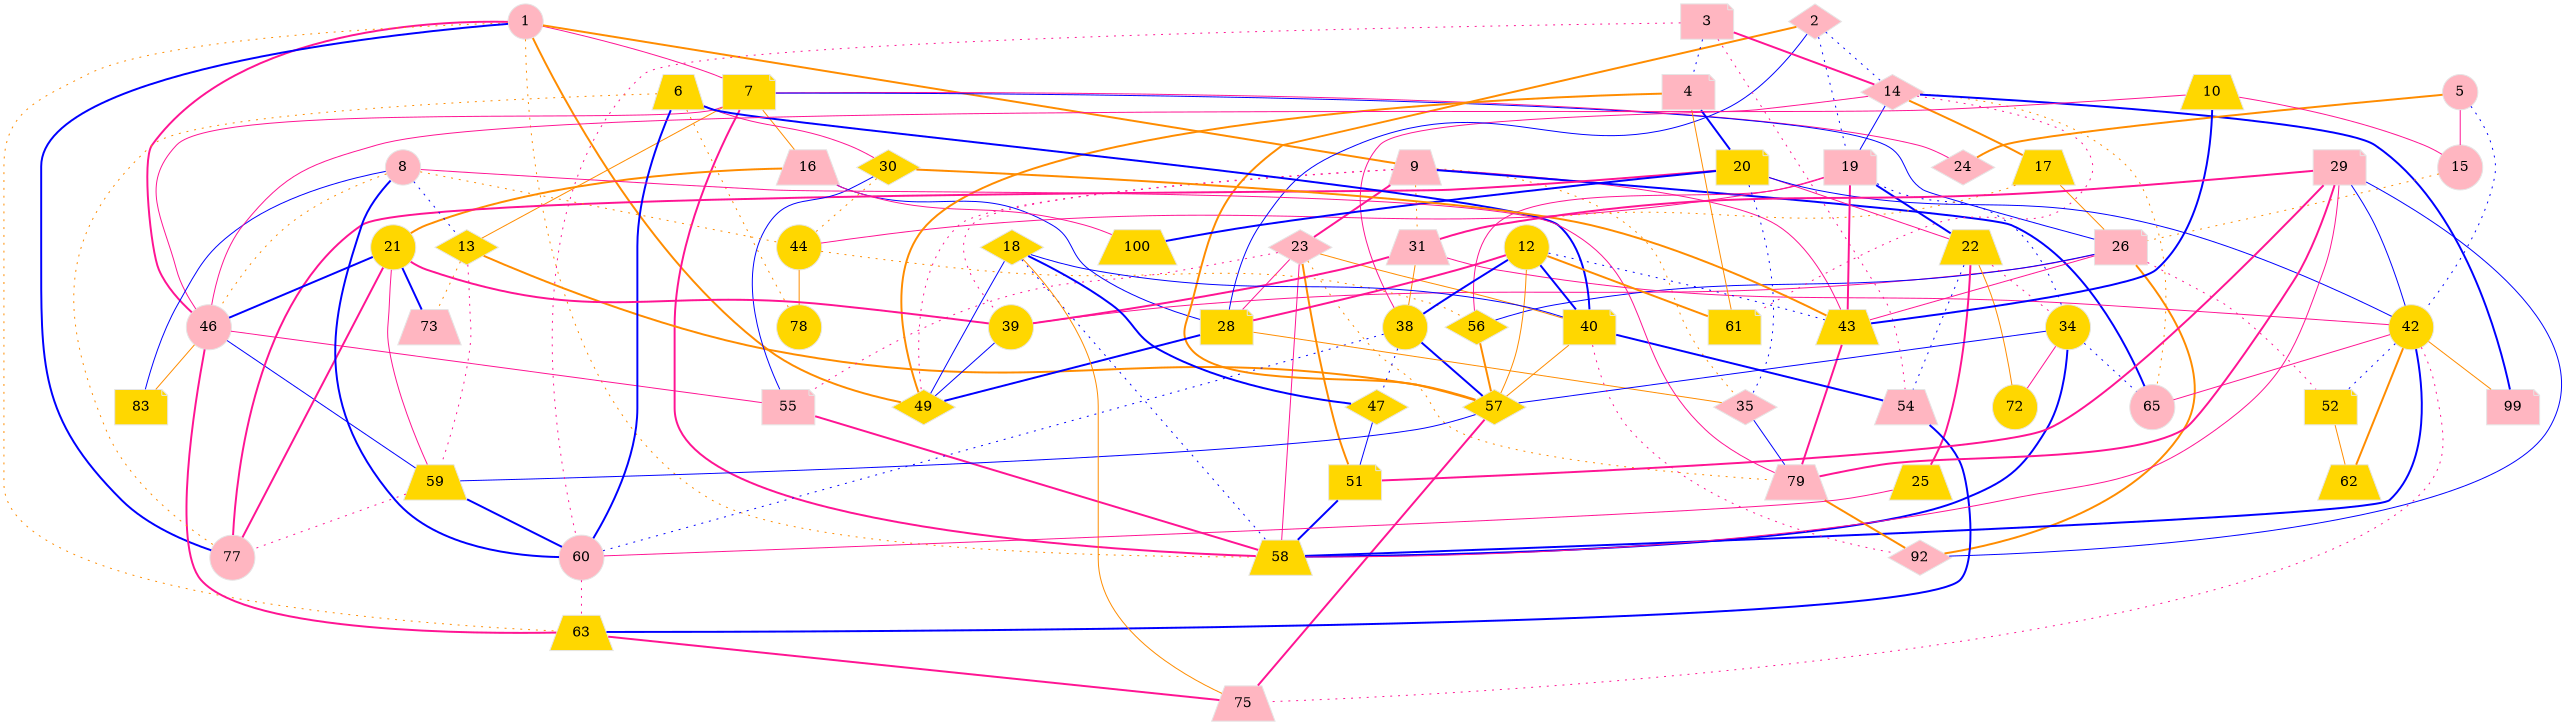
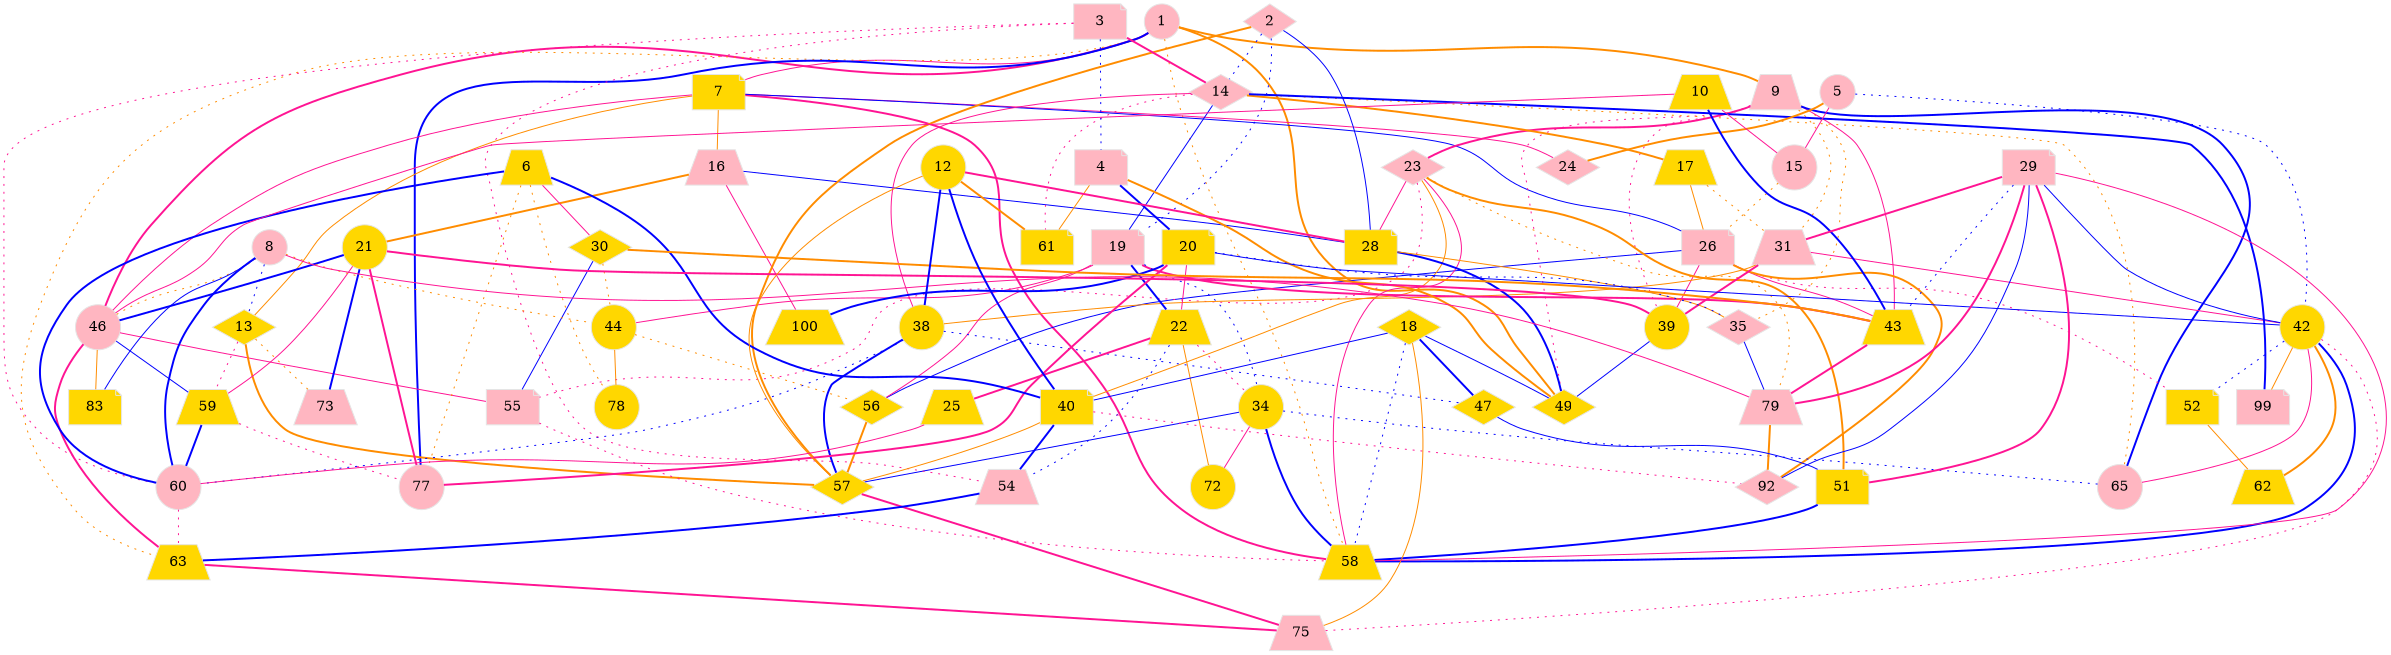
(1659, 278) -> (1959, 246)
(995, 462) -> none
(1037, 483) -> (925, 530)
